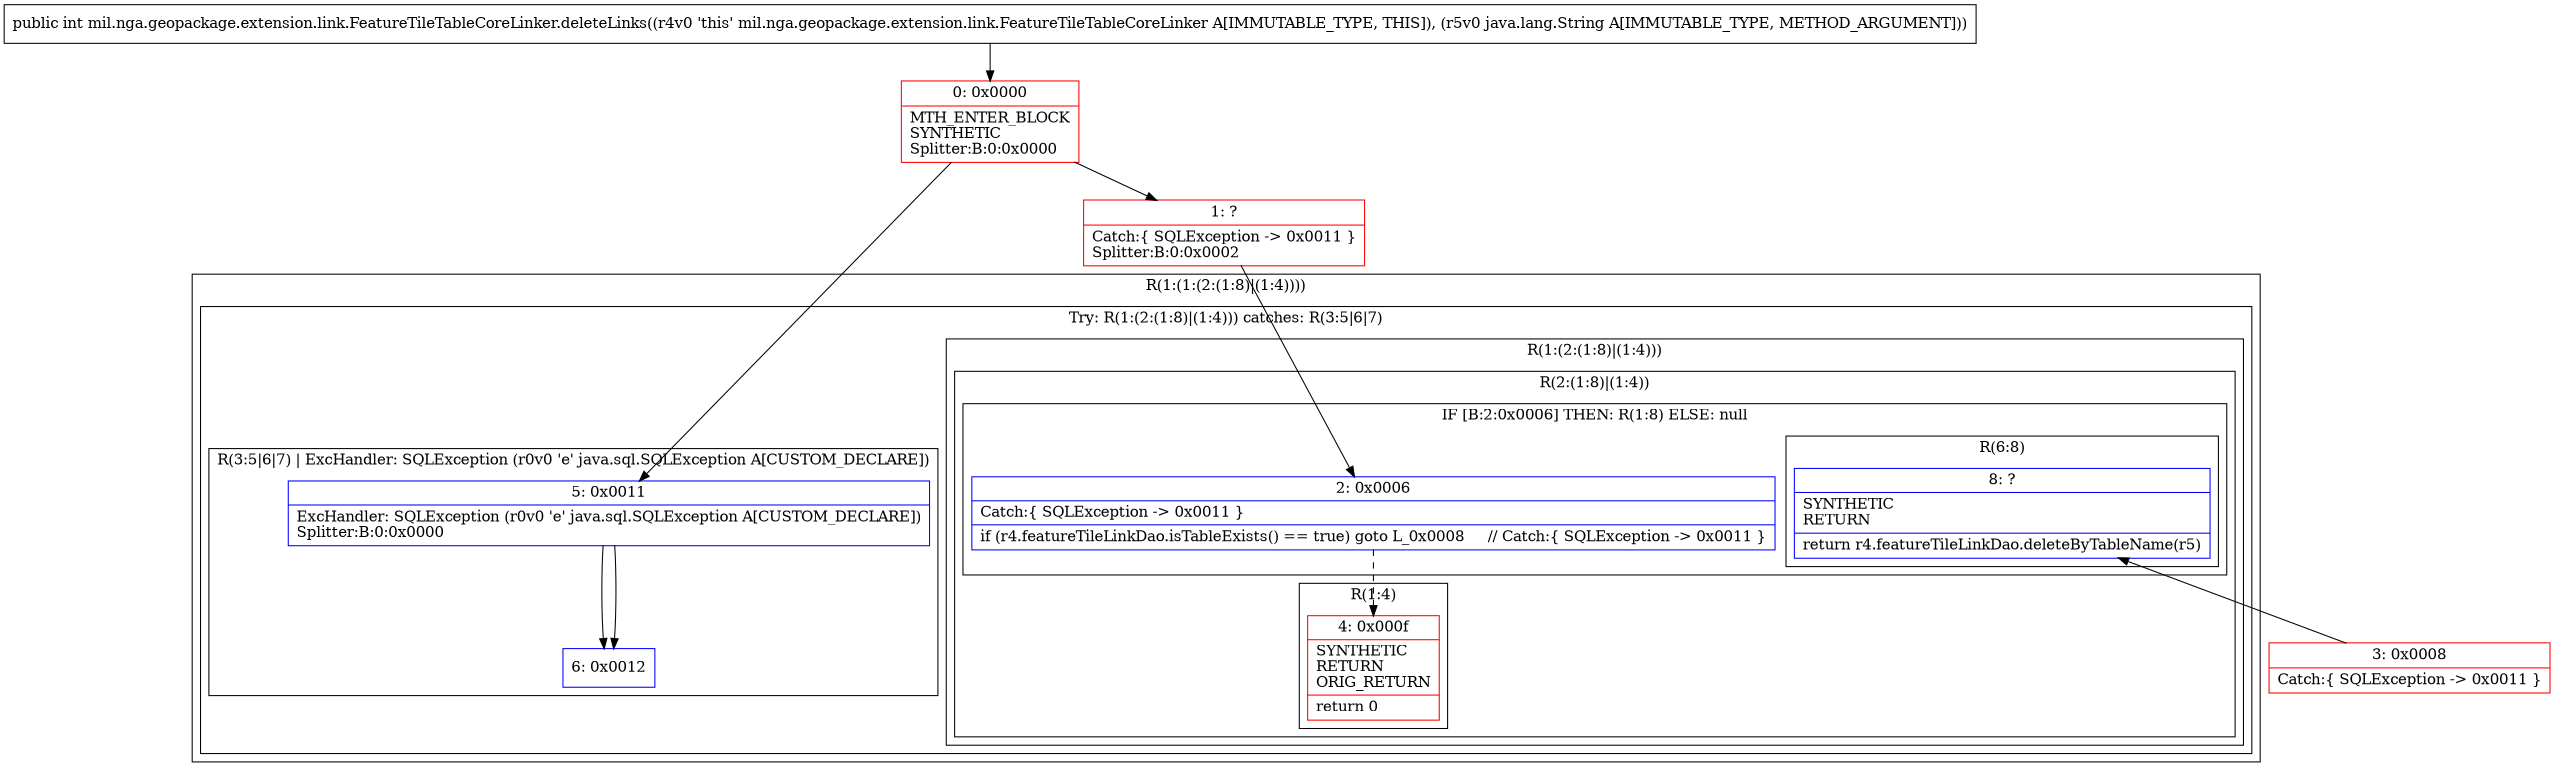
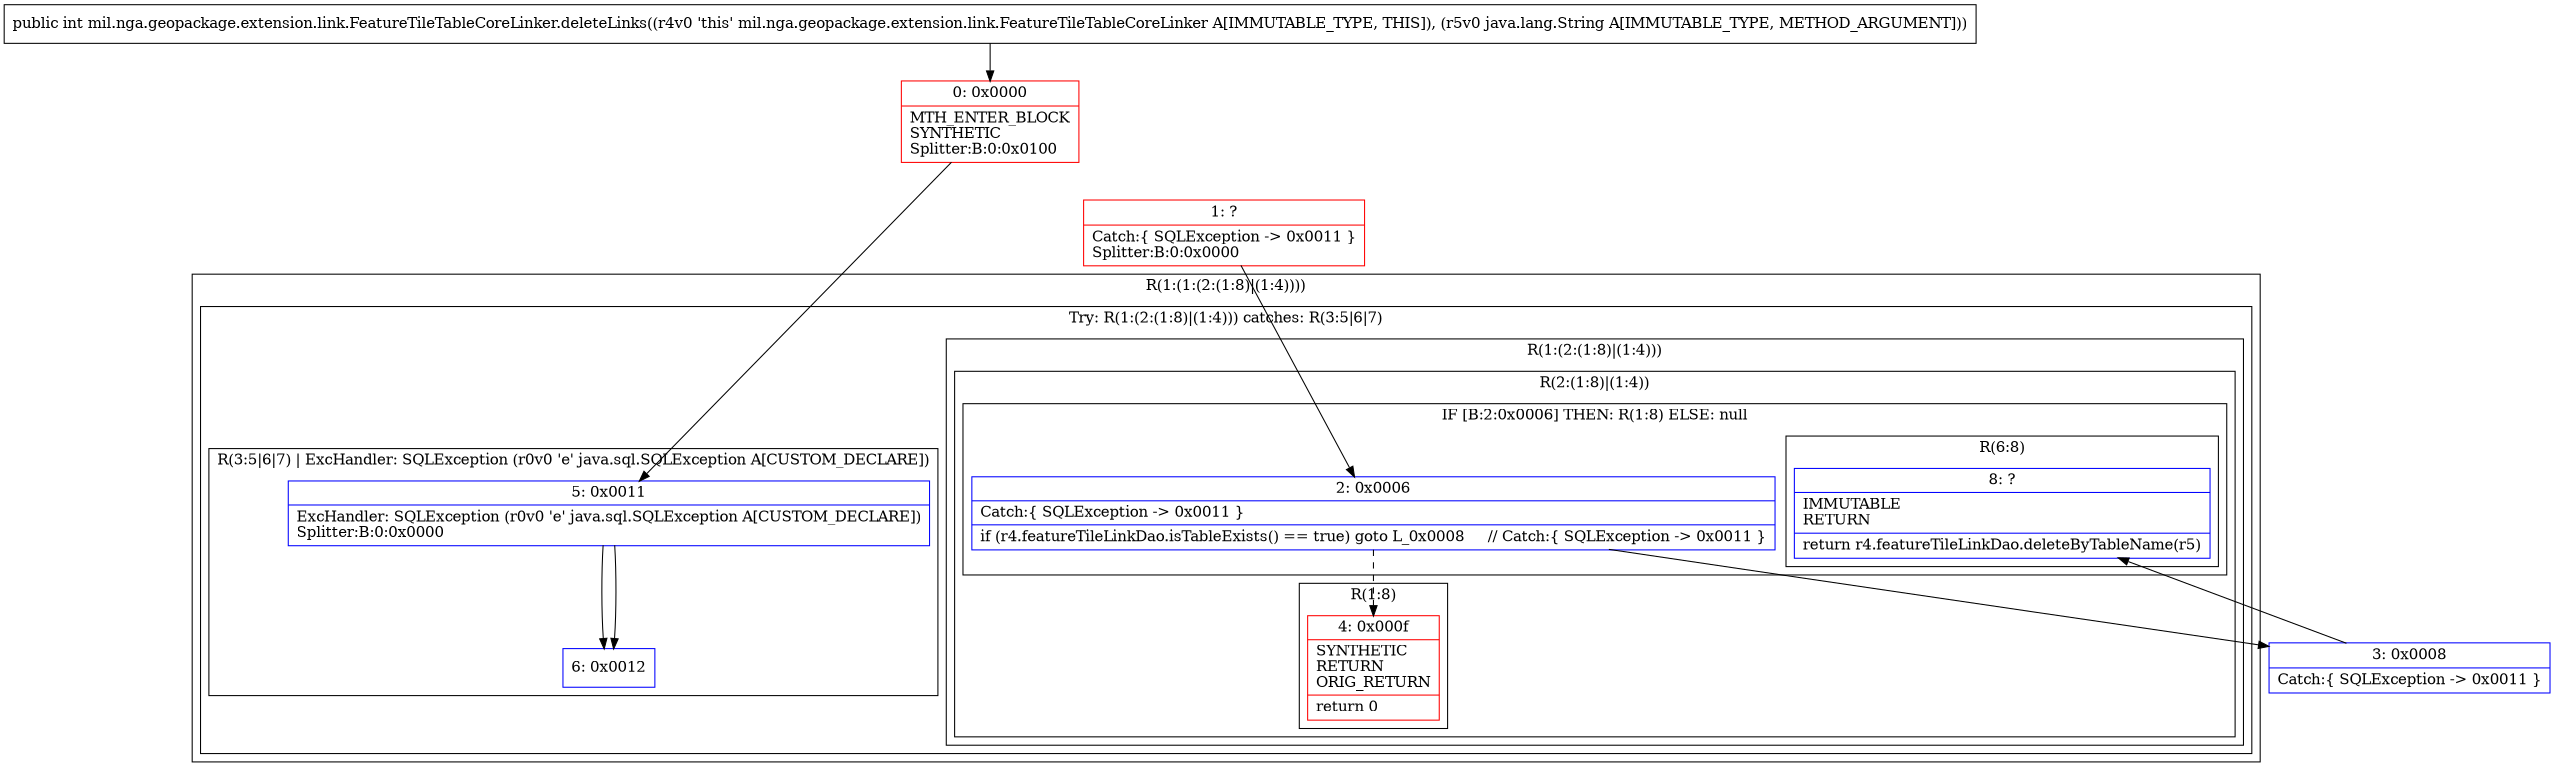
(984, 149) -> (984, 149)
(1111, 179) -> none
(1166, 253) -> (1166, 253)
(1849, 504) -> (1852, 504)
(1373, 595) -> (1373, 595)
none -> (1934, 597)
(2410, 668) -> (2410, 668)
